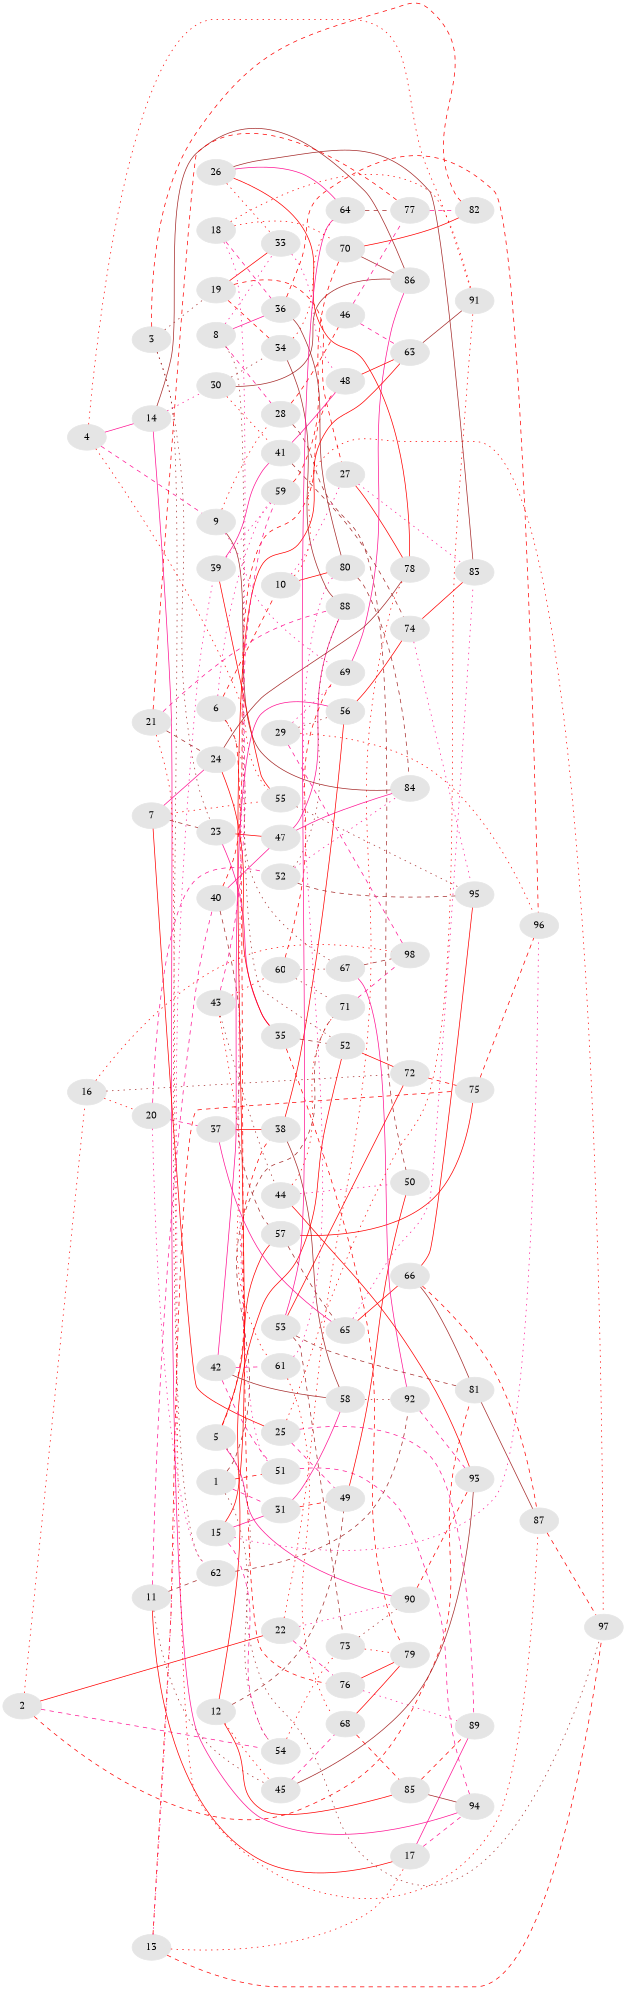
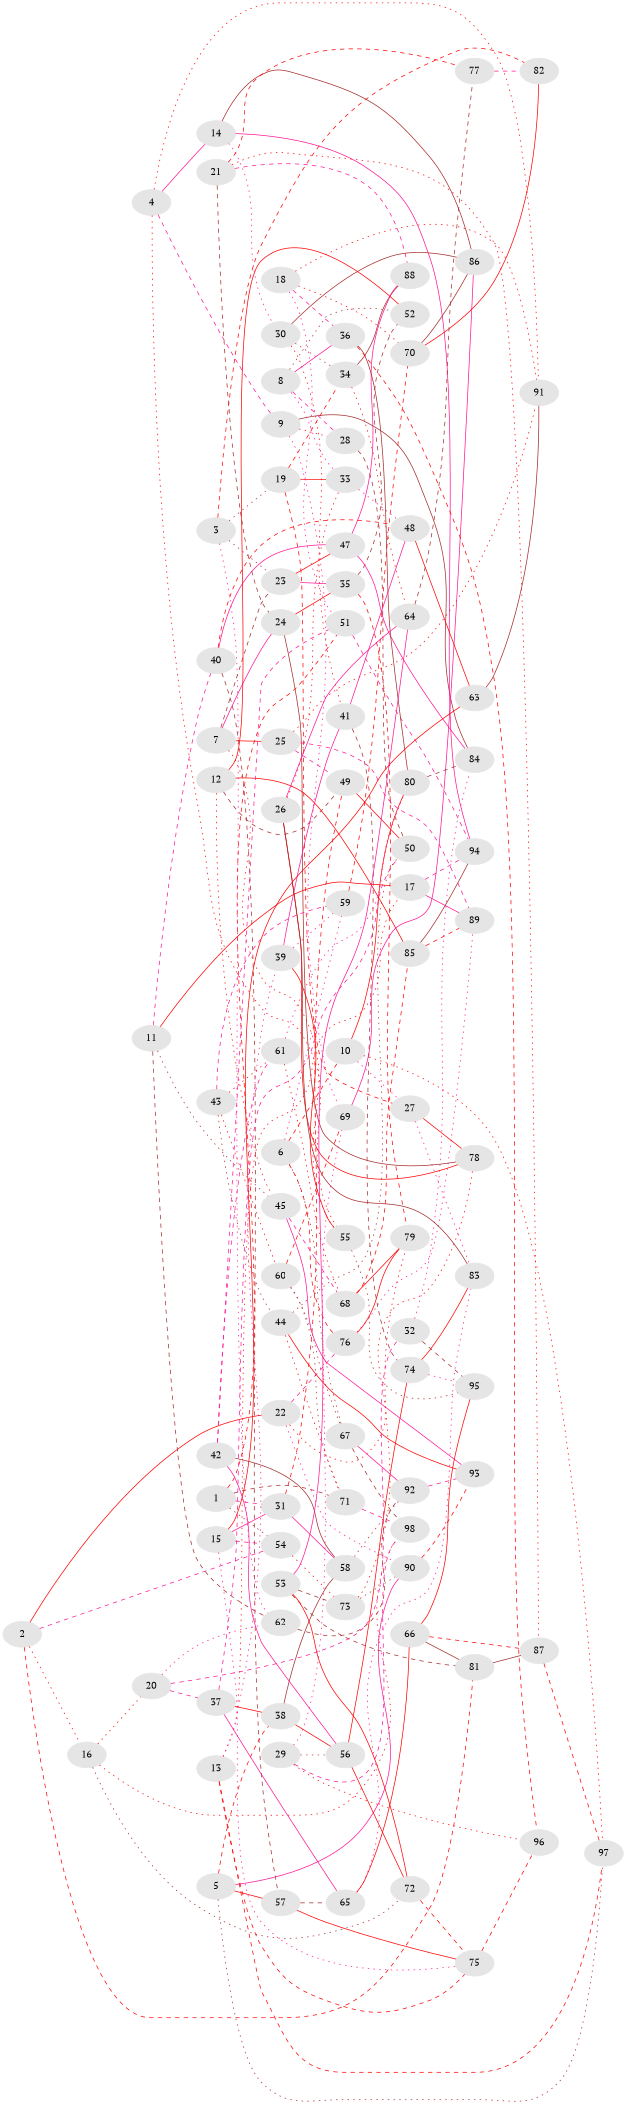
(345, 315) -> none
(176, 745) -> (238, 1241)
(320, 776) -> none
(375, 1059) -> (385, 1839)
none -> (262, 1100)
(341, 1190) -> (382, 1116)
(522, 1357) -> (239, 1842)
(402, 1712) -> (334, 1368)
